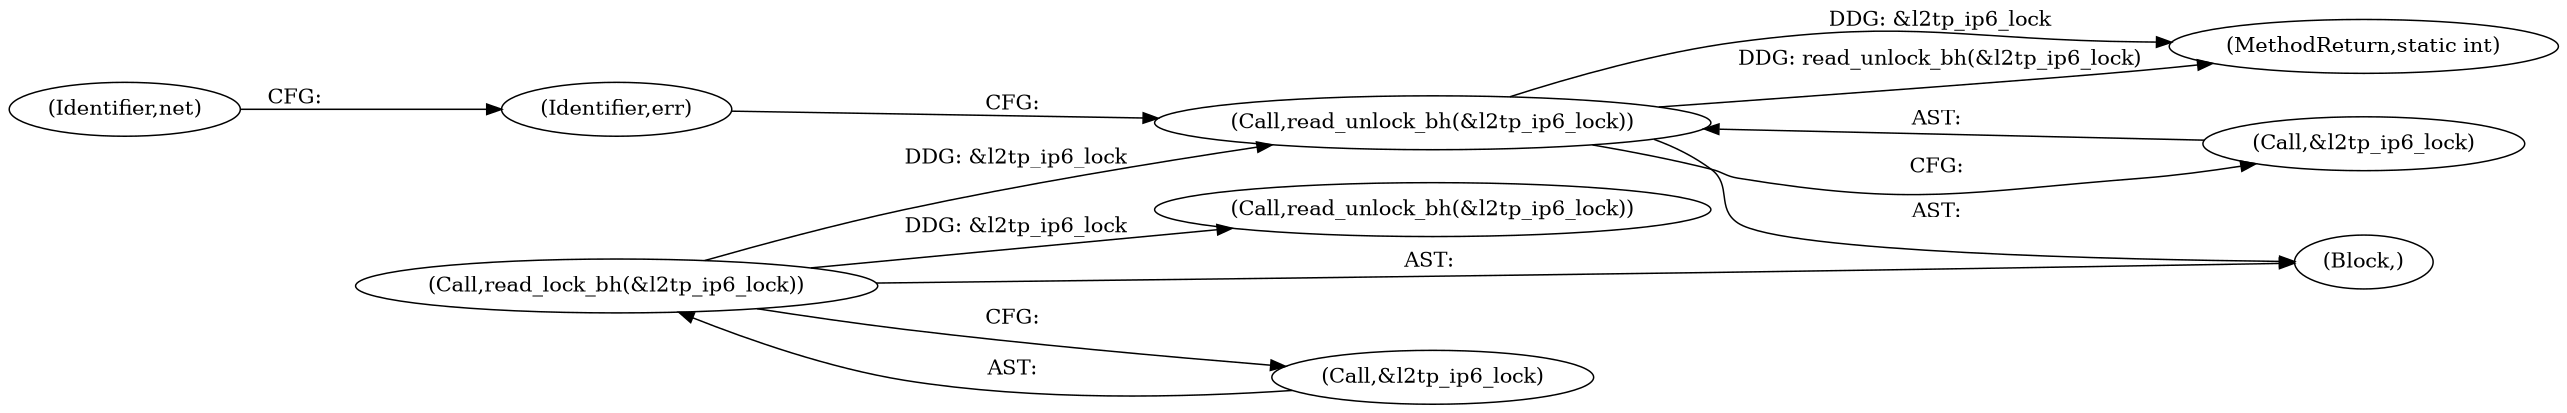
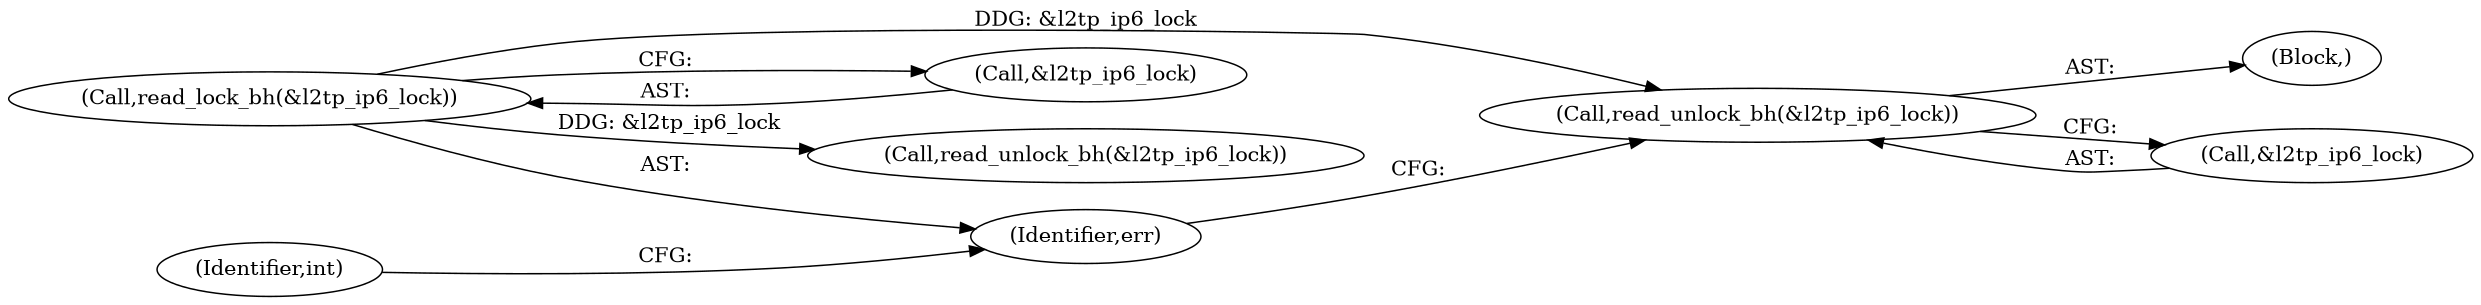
(2364, 46) -> none
(125, 109) -> (270, 270)
(1578, 274) -> (653, 193)
